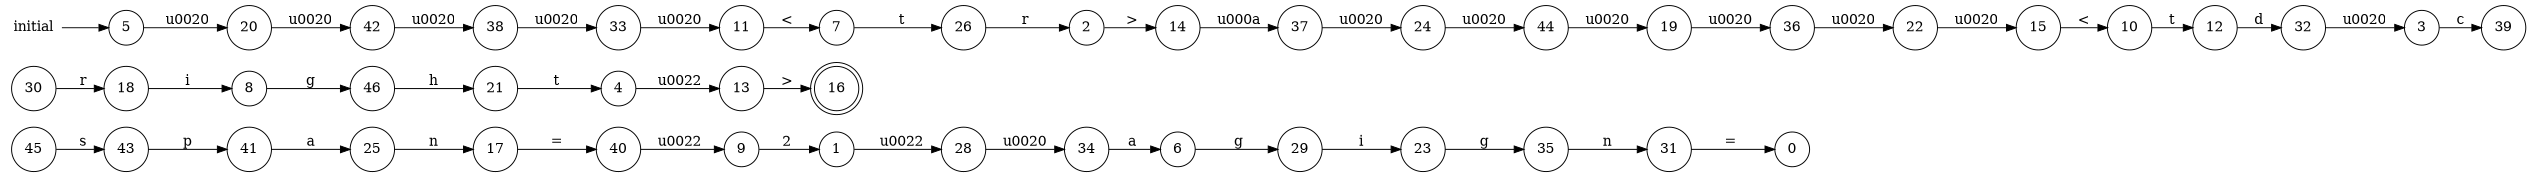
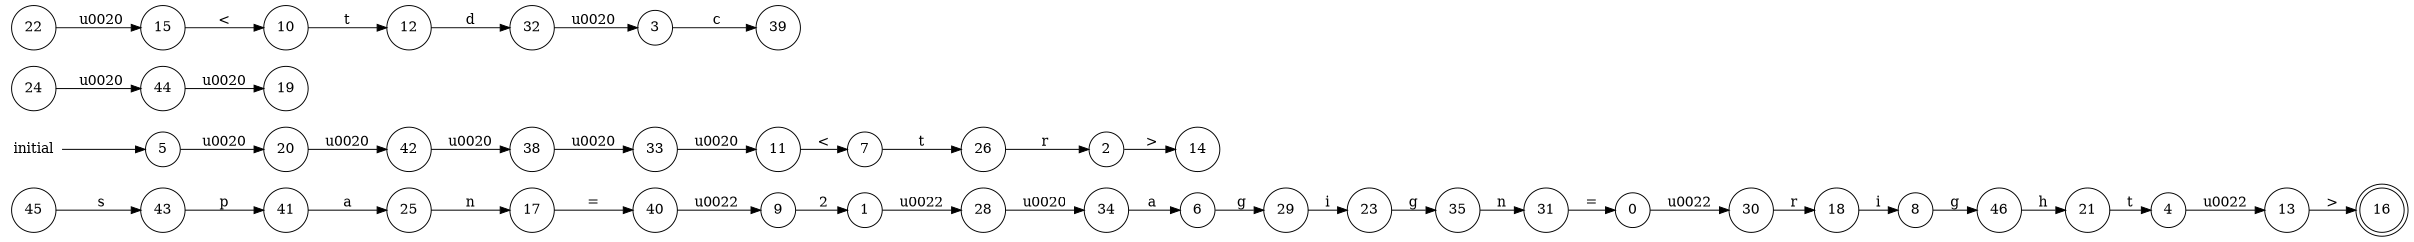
(1300, 28) -> none
(1792, 28) -> none
none -> (1685, 210)
